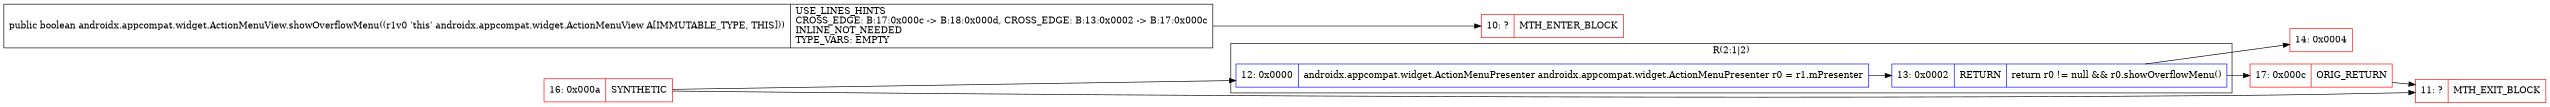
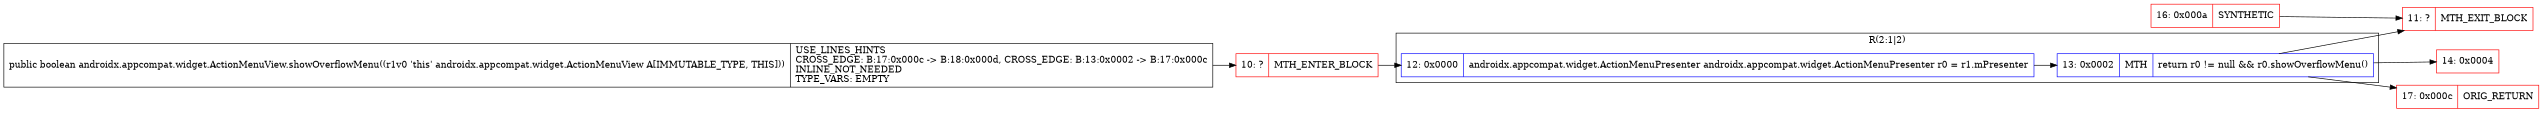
(1980, 75) -> (2136, 65)
(2401, 83) -> (2338, 43)
(951, 85) -> (1386, 65)
